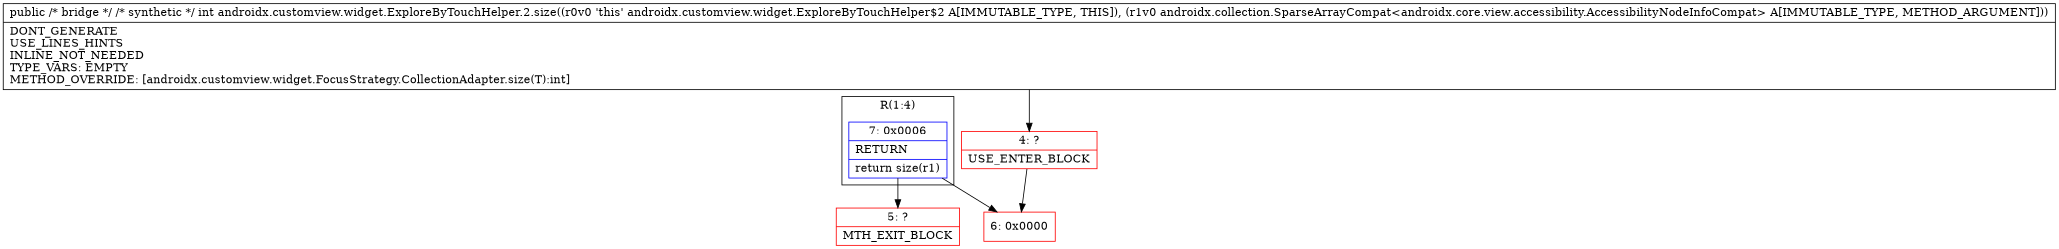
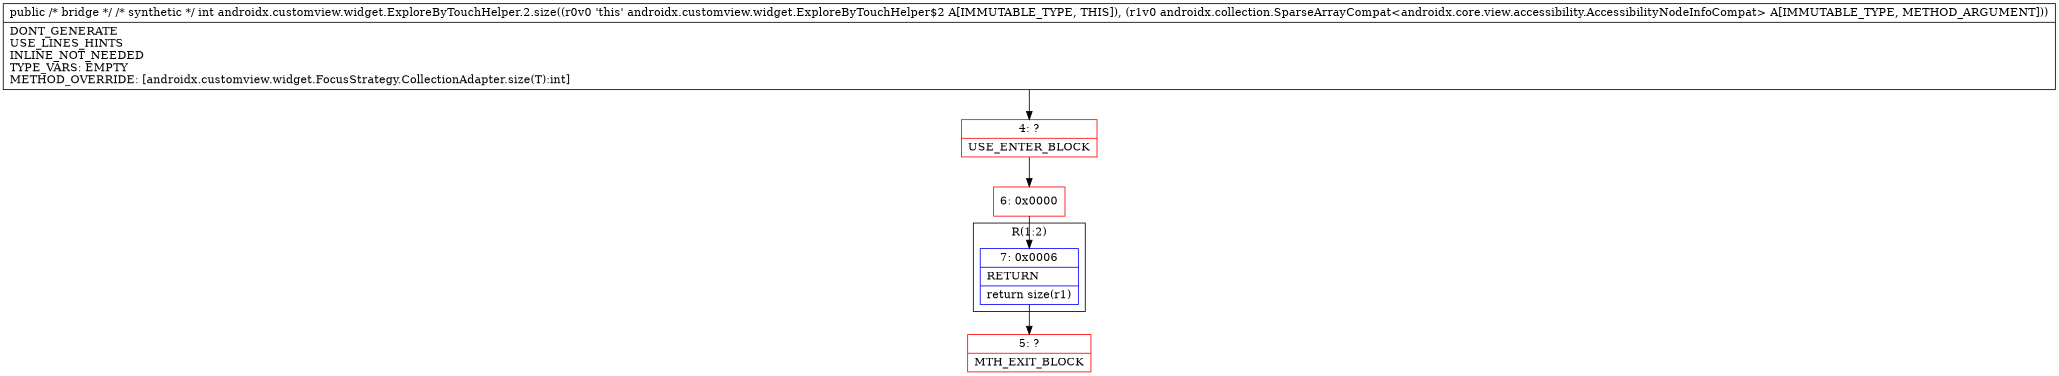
(898, 106) -> (1029, 232)
(966, 193) -> (1029, 228)
